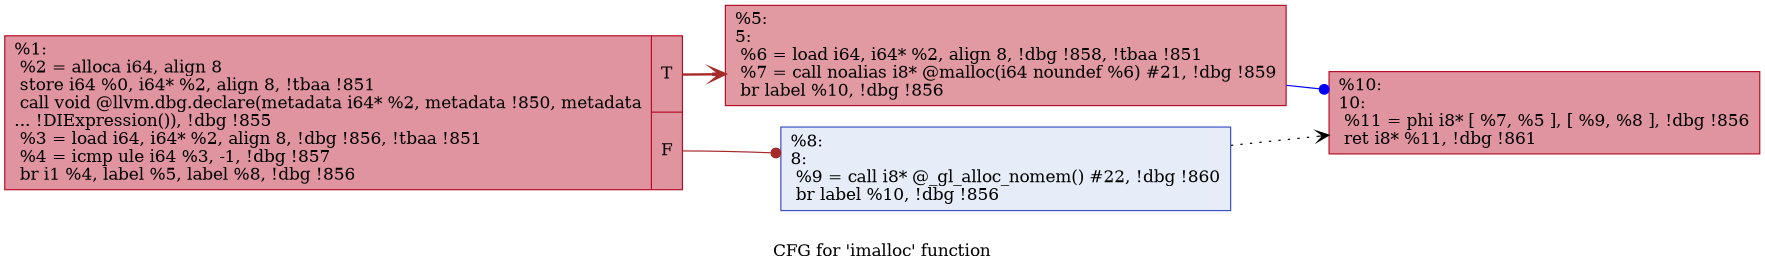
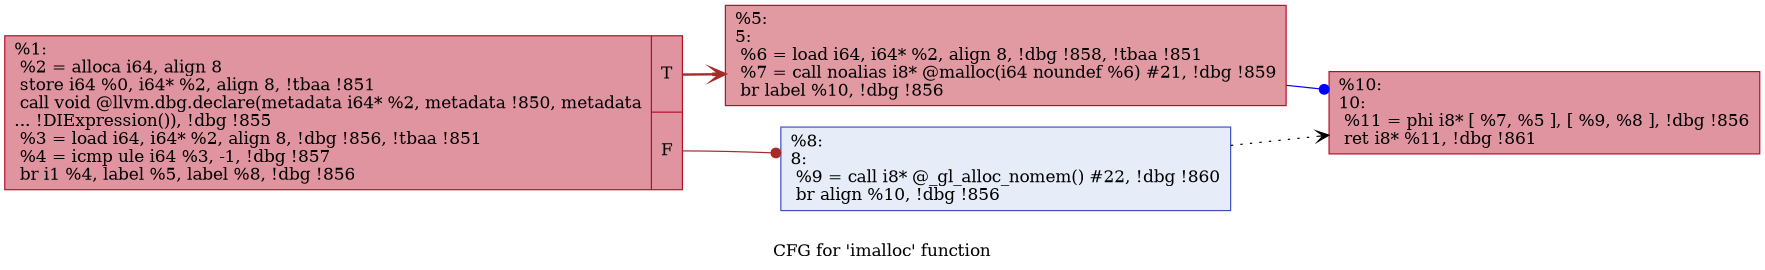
(895, 195) -> (895, 195)
